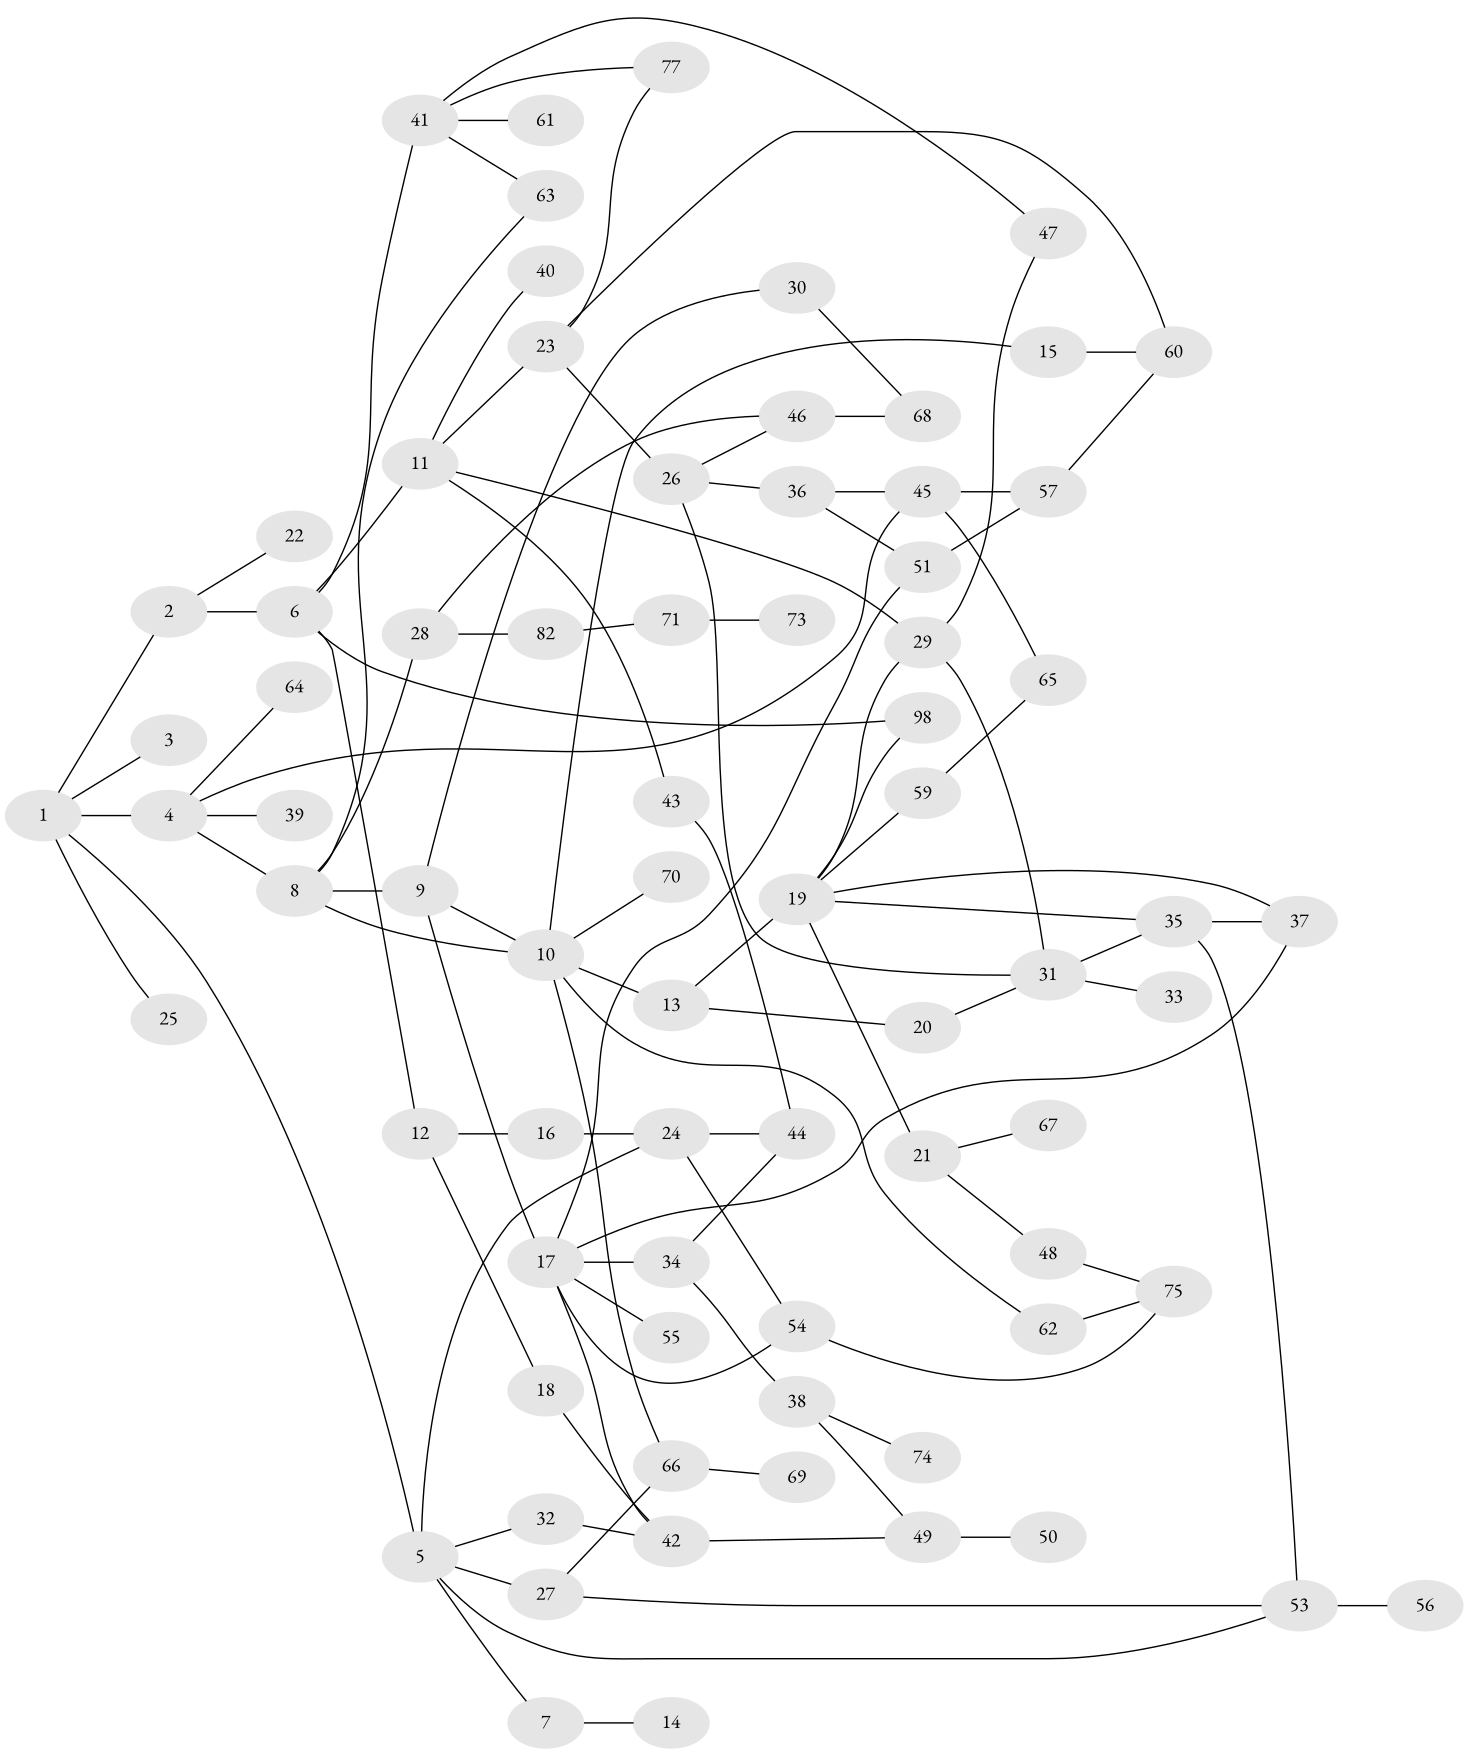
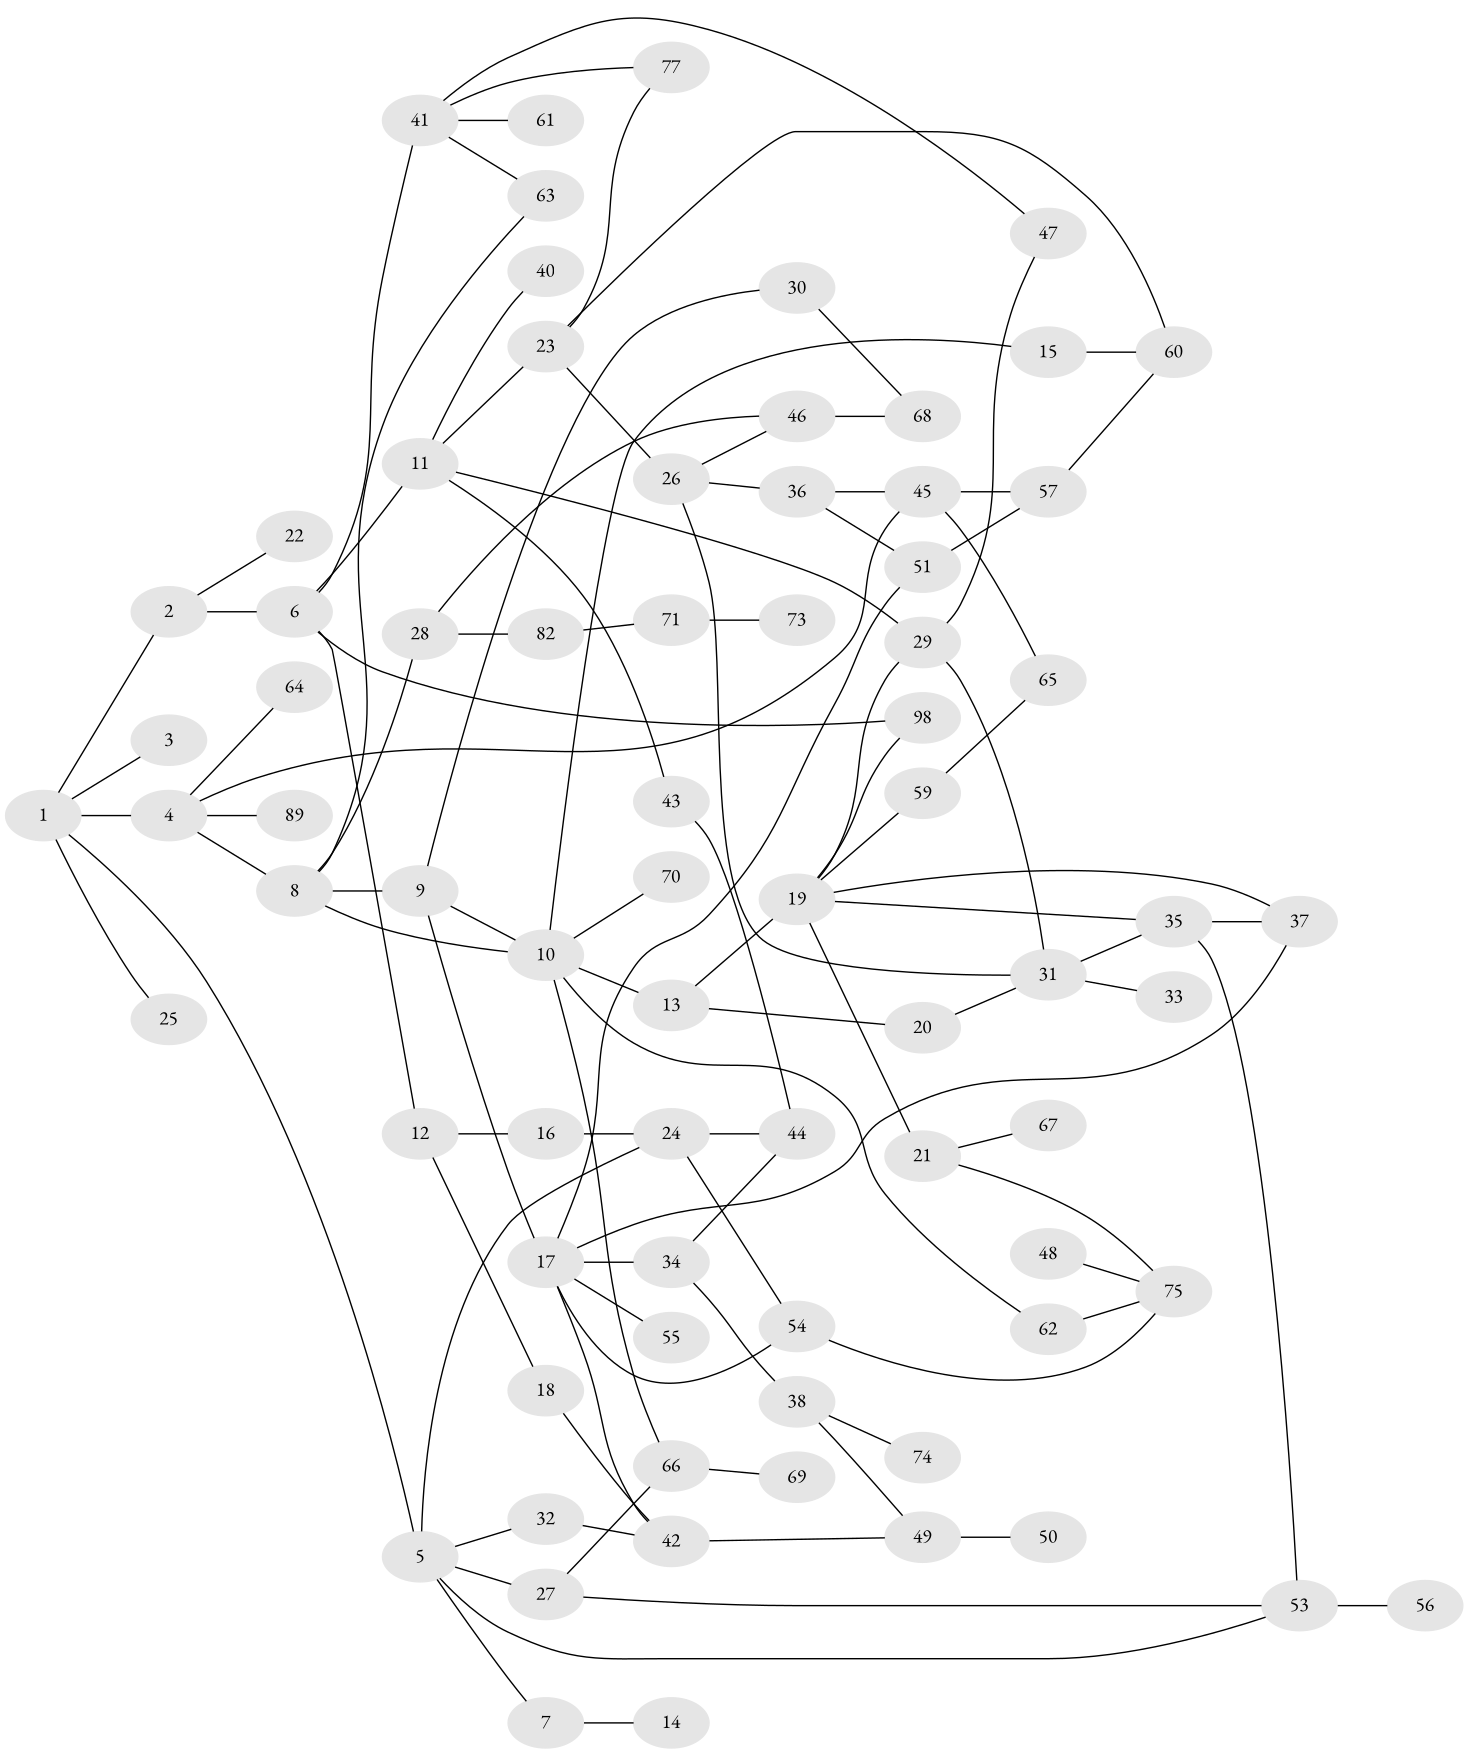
(295, 816) -> (295, 816)
(985, 1205) -> (1063, 1204)
